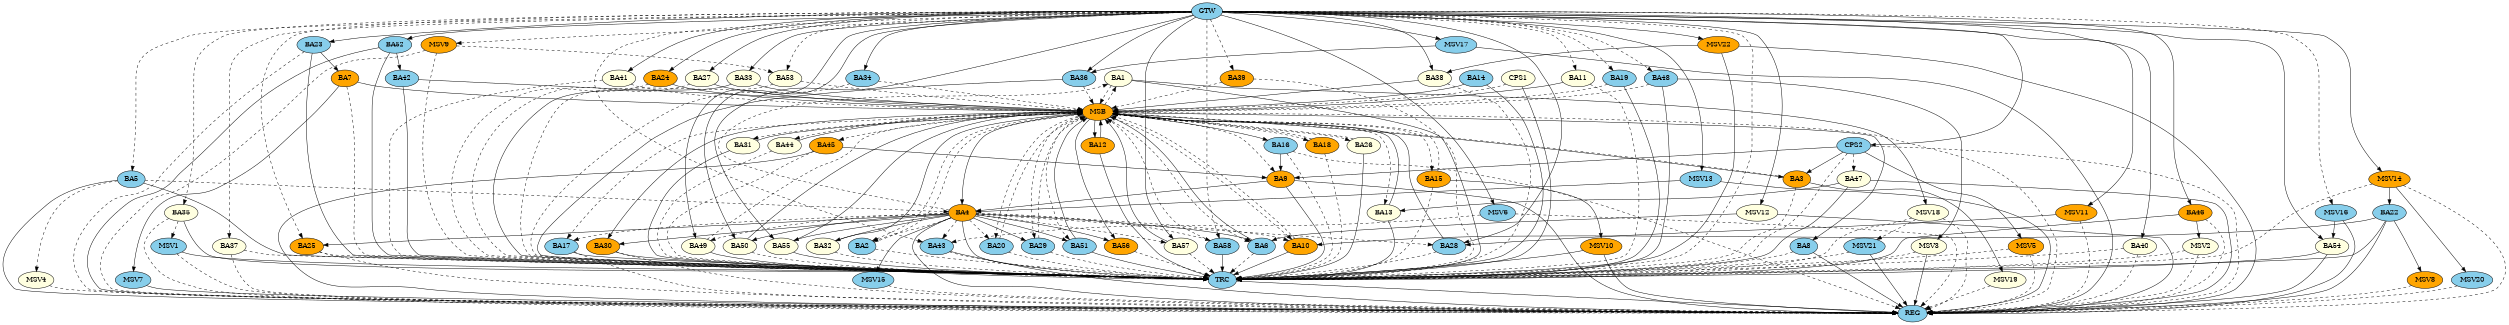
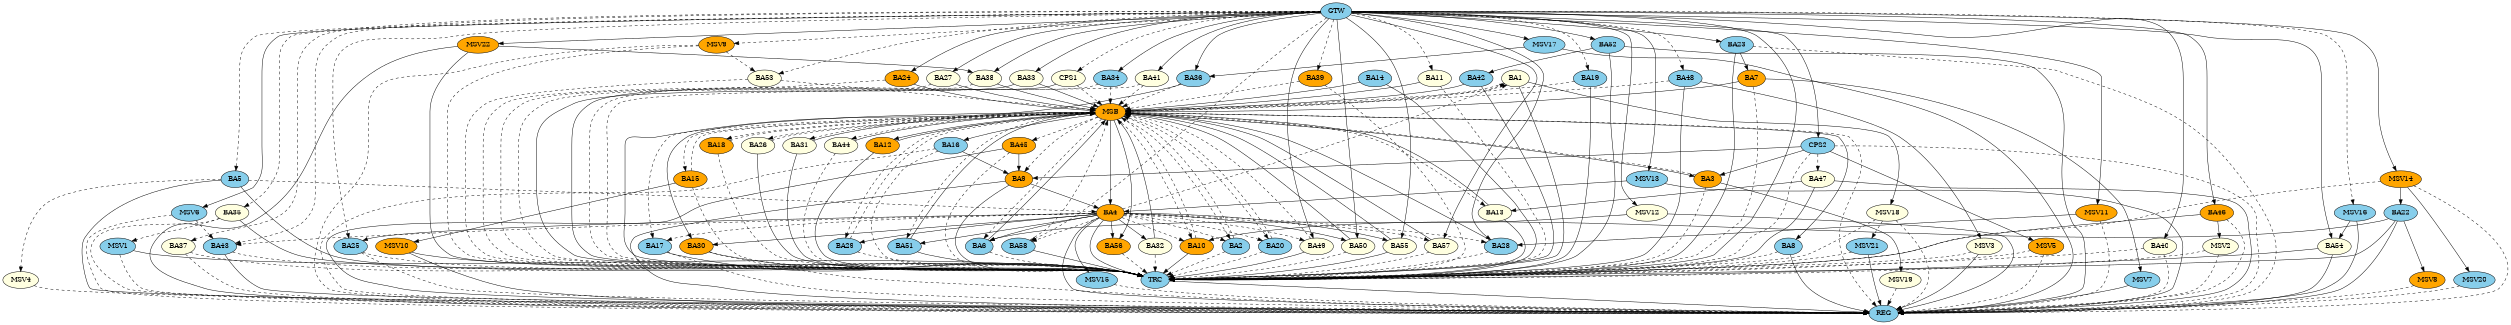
none -> (1196, 23)
(1752, 116) -> (1757, 210)
(307, 246) -> (351, 246)
